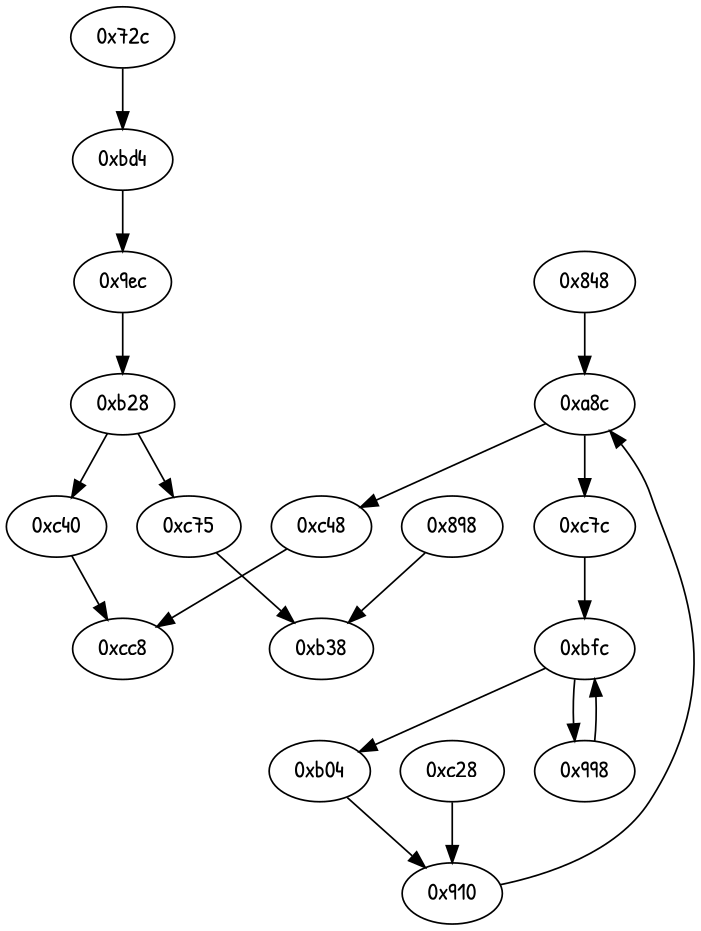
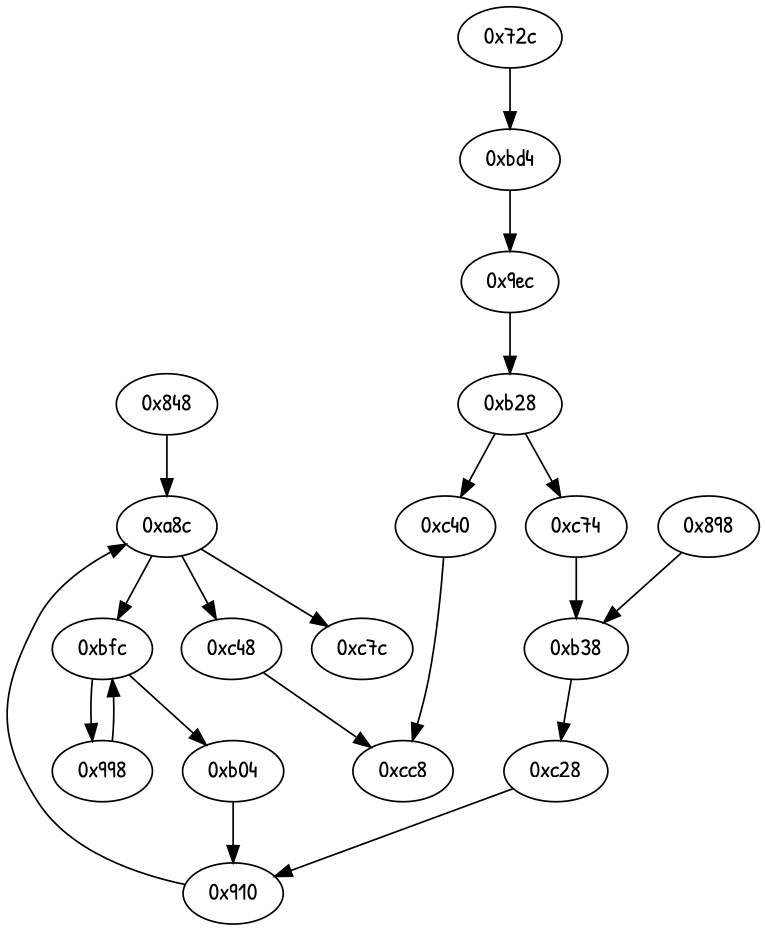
(189, 527) -> (576, 527)
(585, 579) -> (139, 580)
none -> (568, 701)
